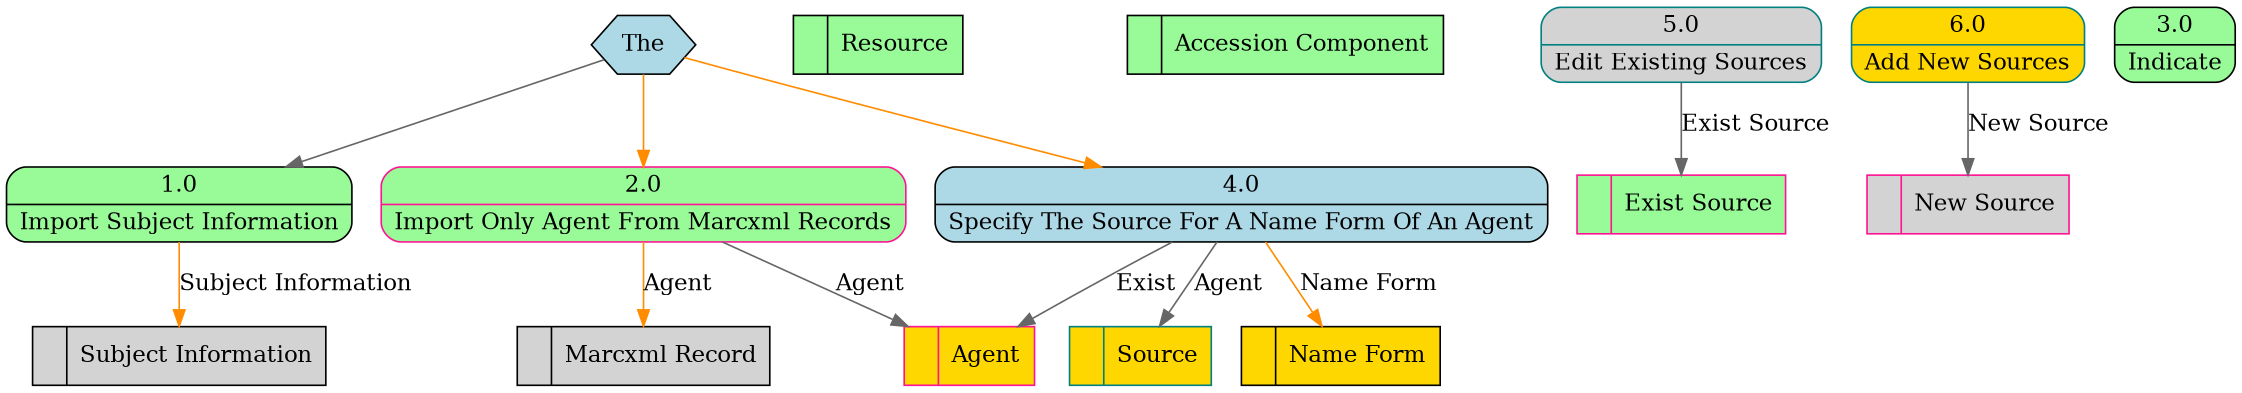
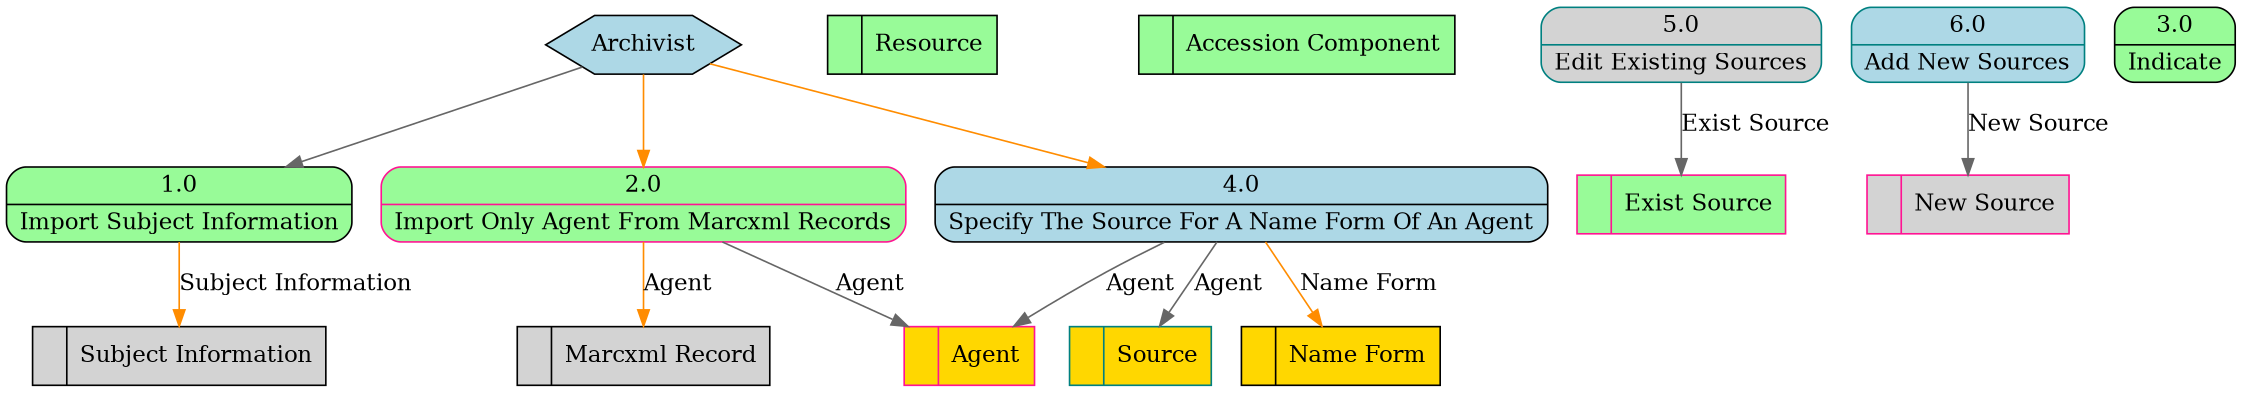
(644, 45) -> (644, 45)
(1968, 45) -> (1968, 45)
(1146, 284) -> (1141, 284)
